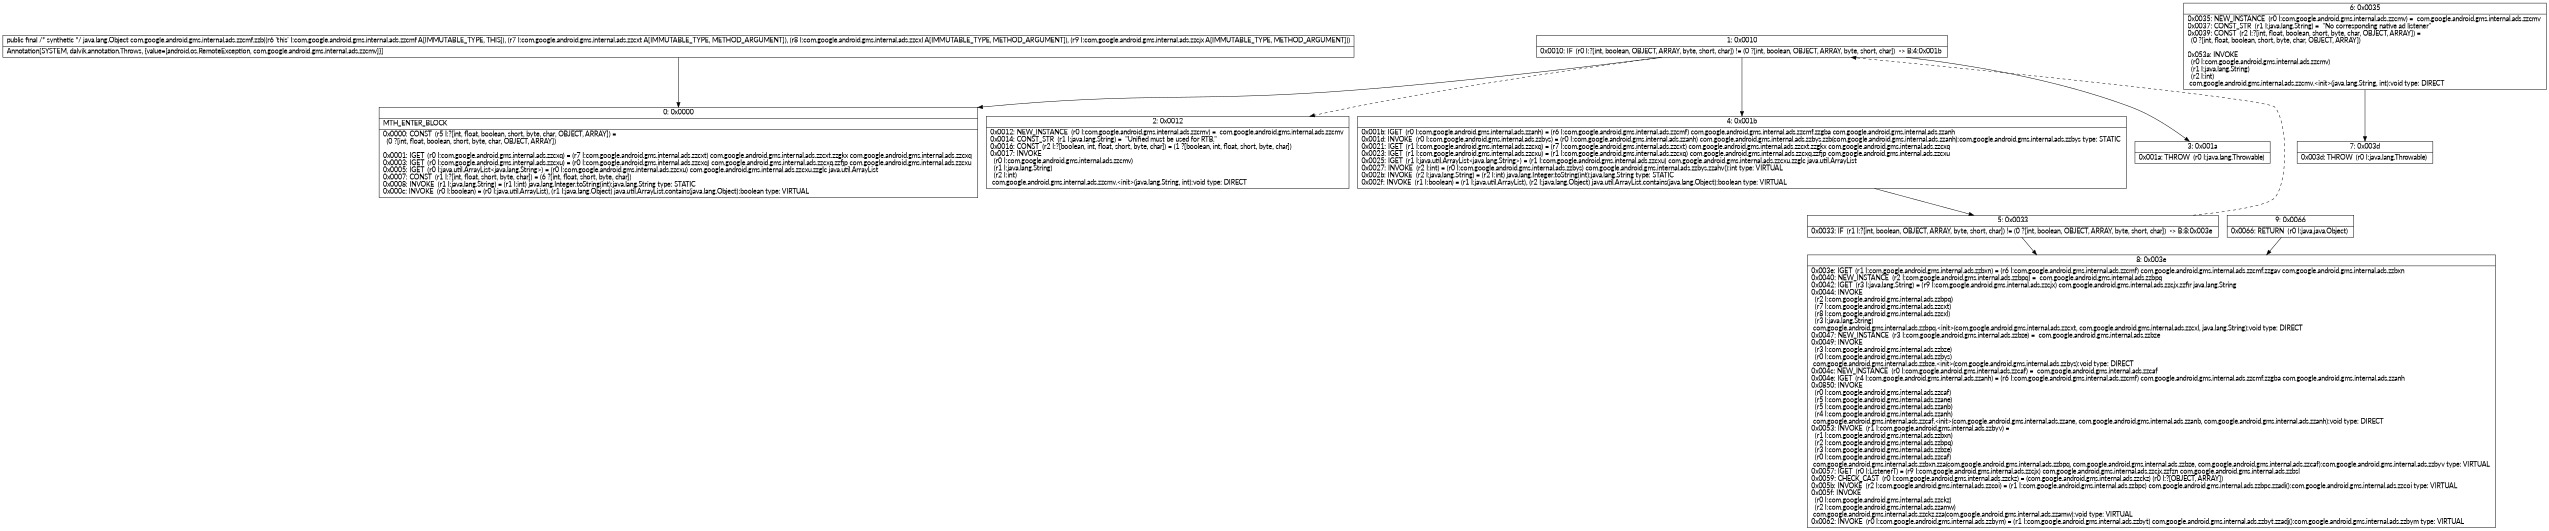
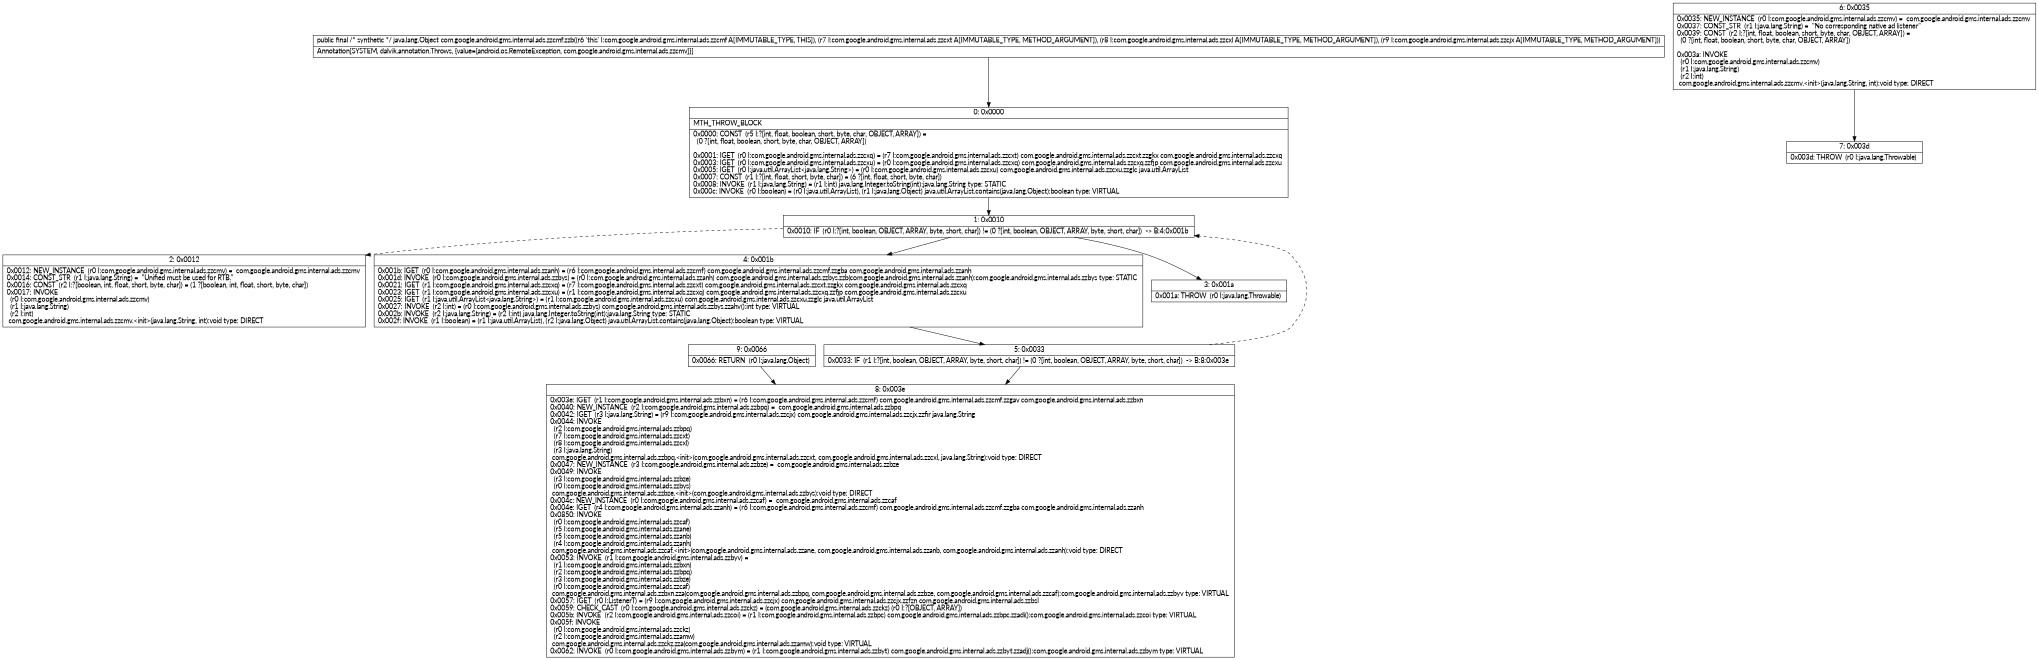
(2215, 55) -> (1704, 55)
(1323, 92) -> (989, 204)
(415, 124) -> (728, 124)
(2290, 231) -> (752, 361)
